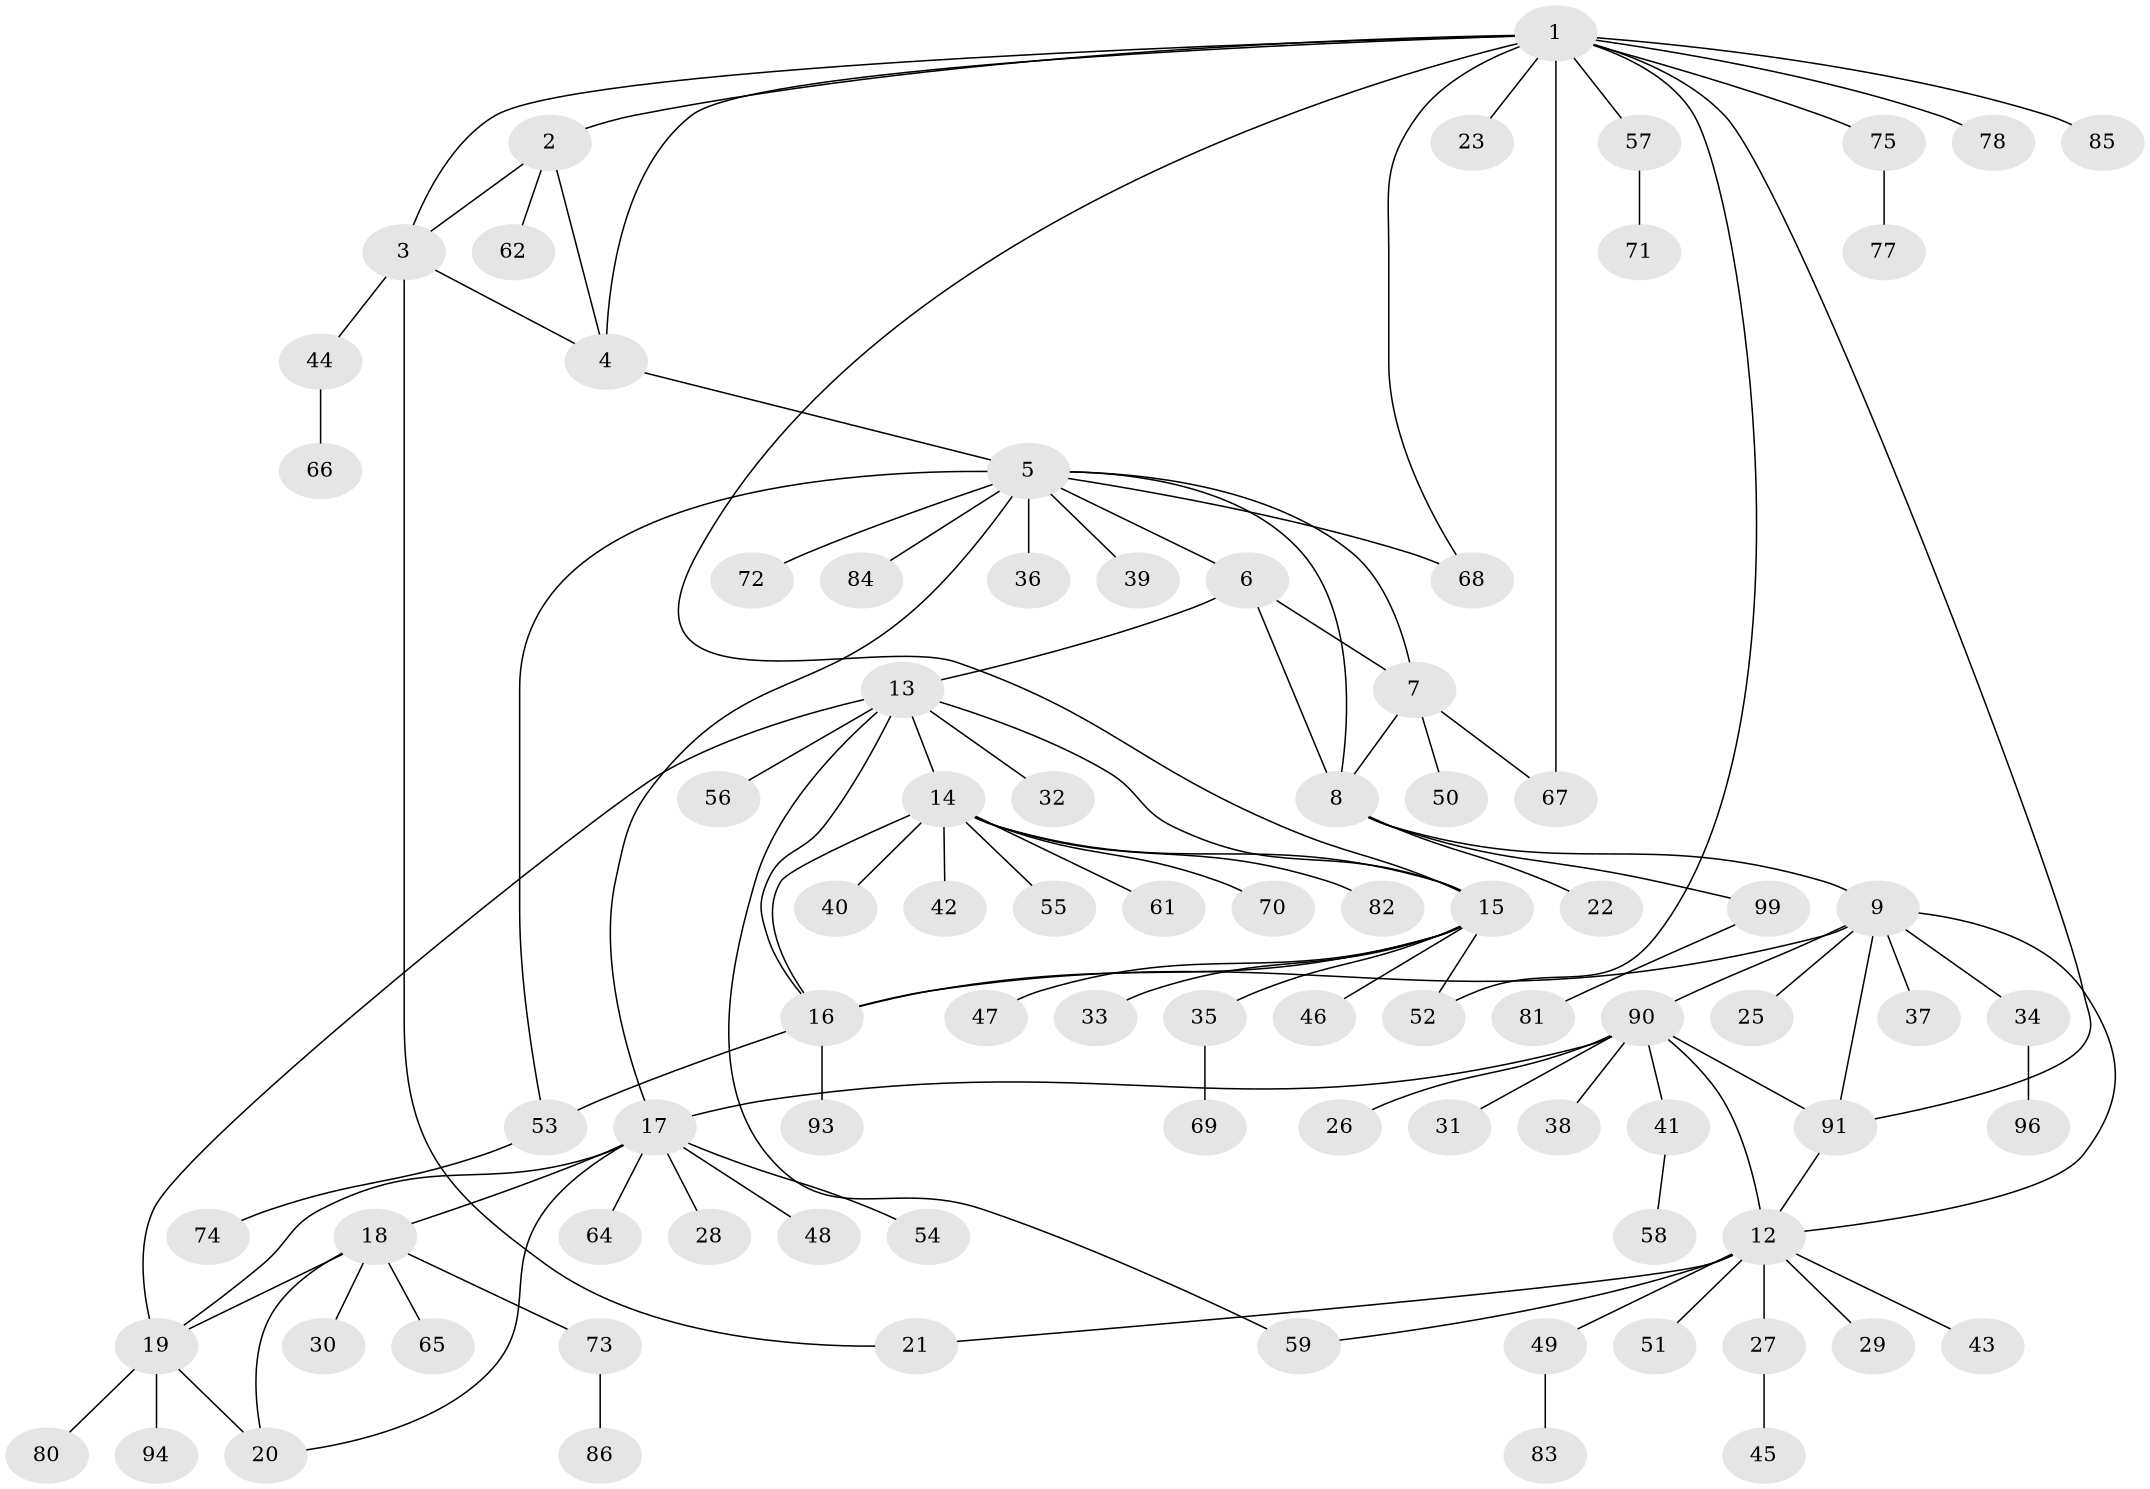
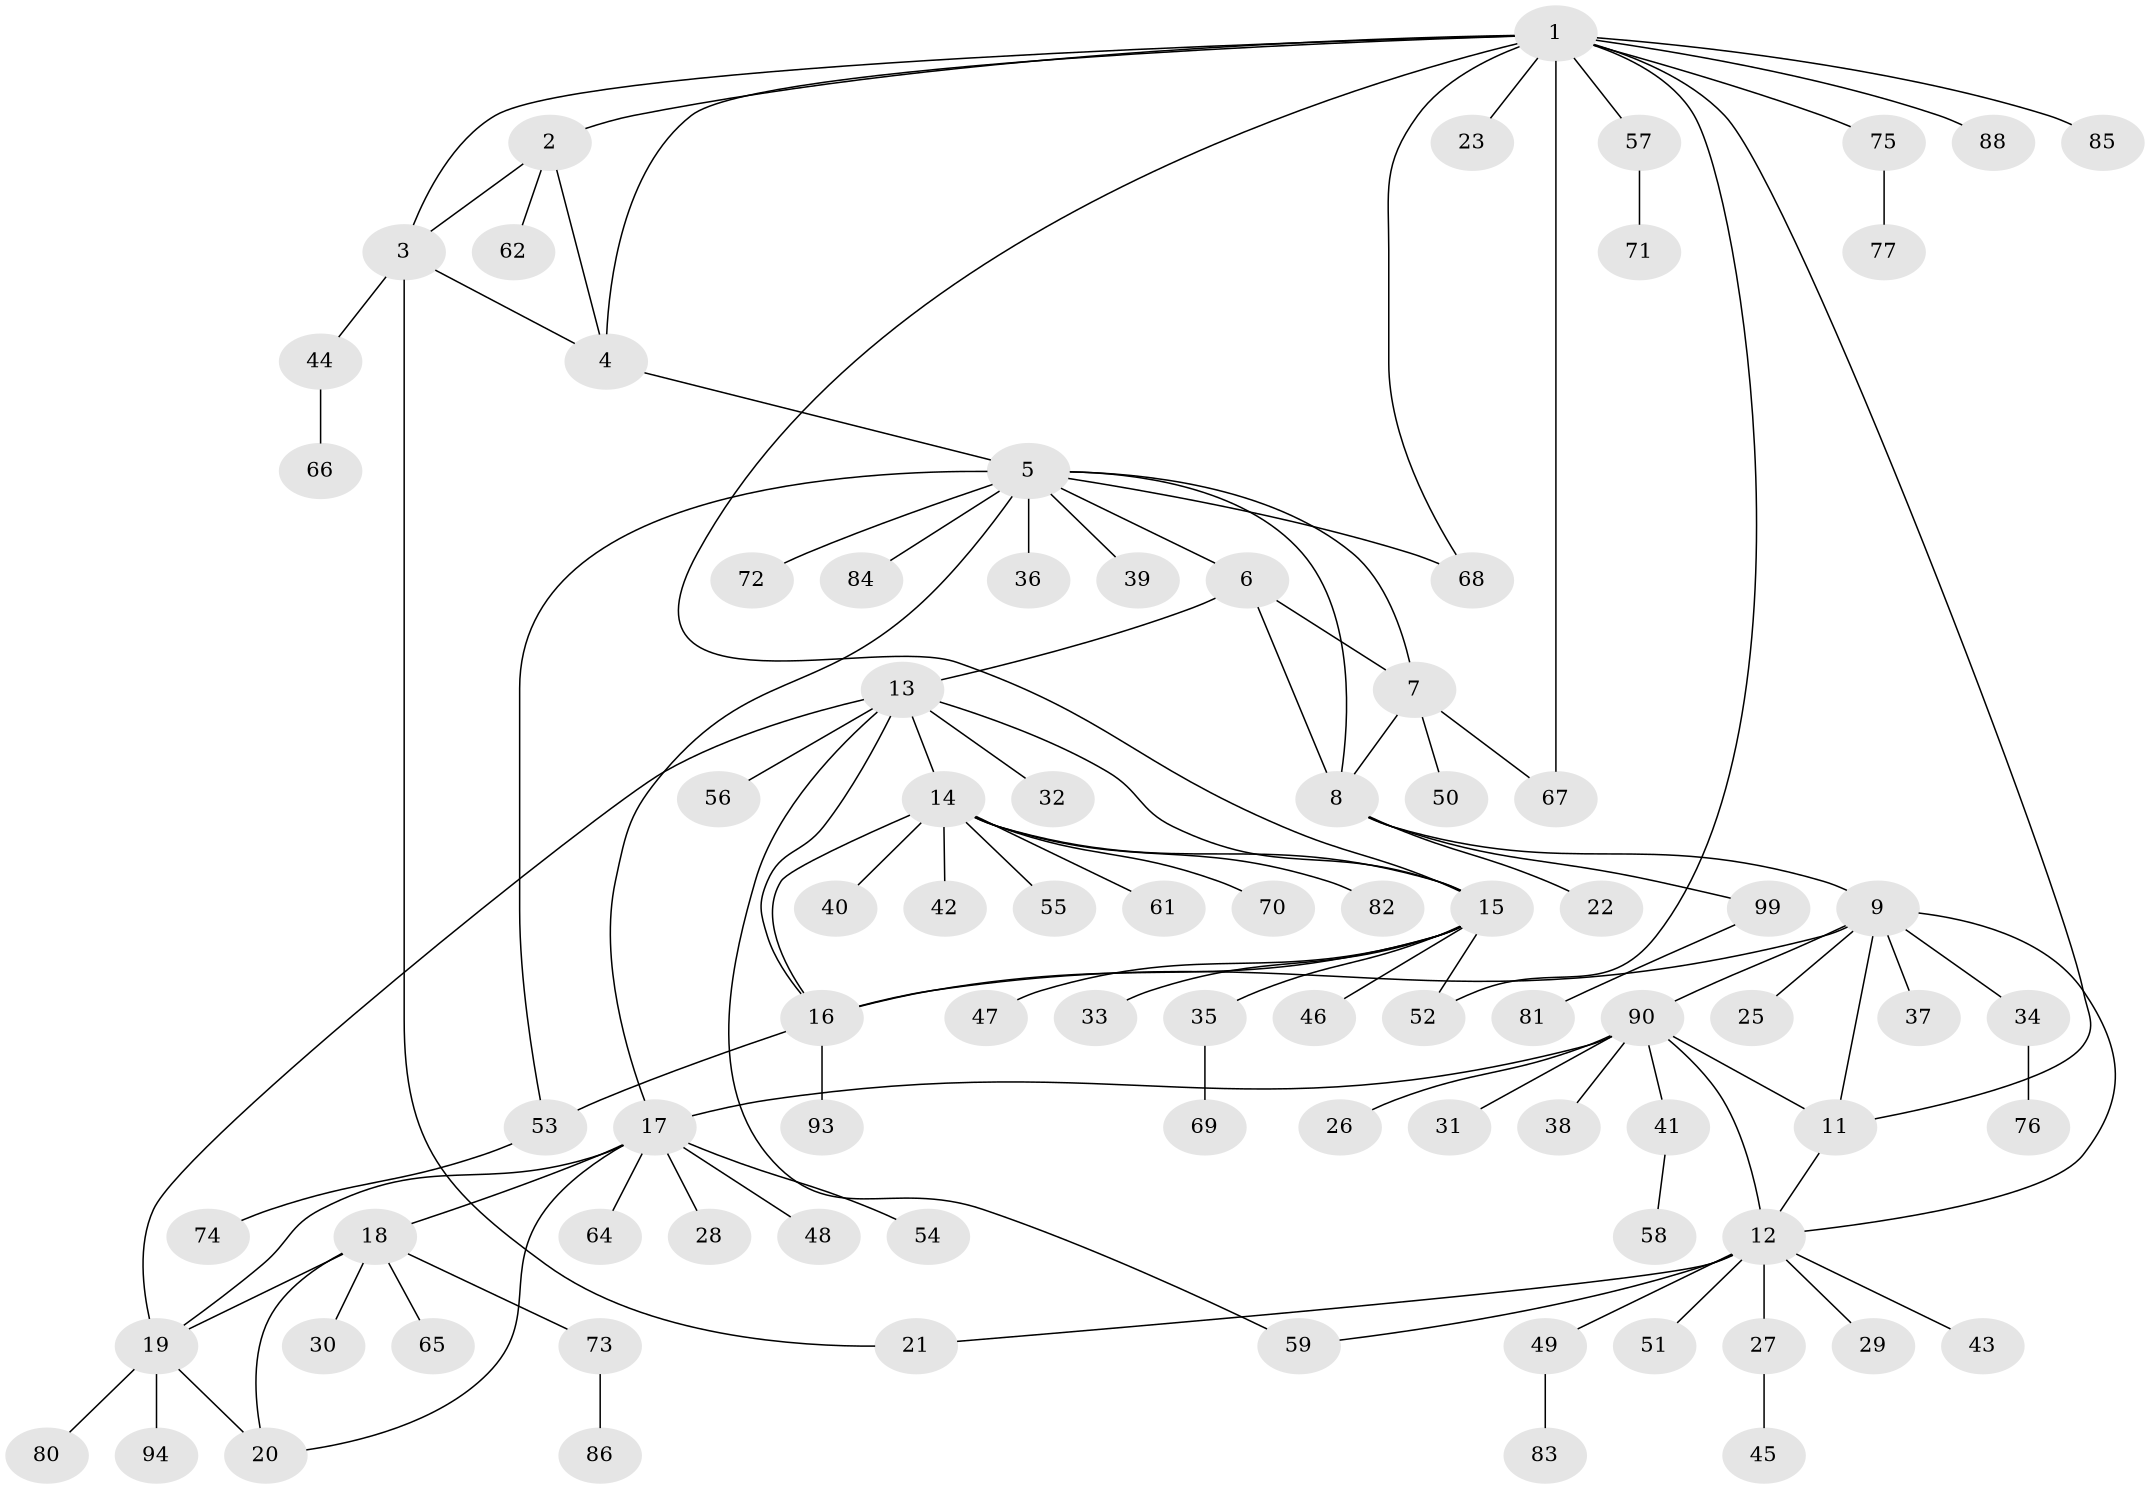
(1994, 143) -> (1994, 143)
(1835, 1127) -> (1835, 1127)
(2028, 1127) -> (2028, 1127)
